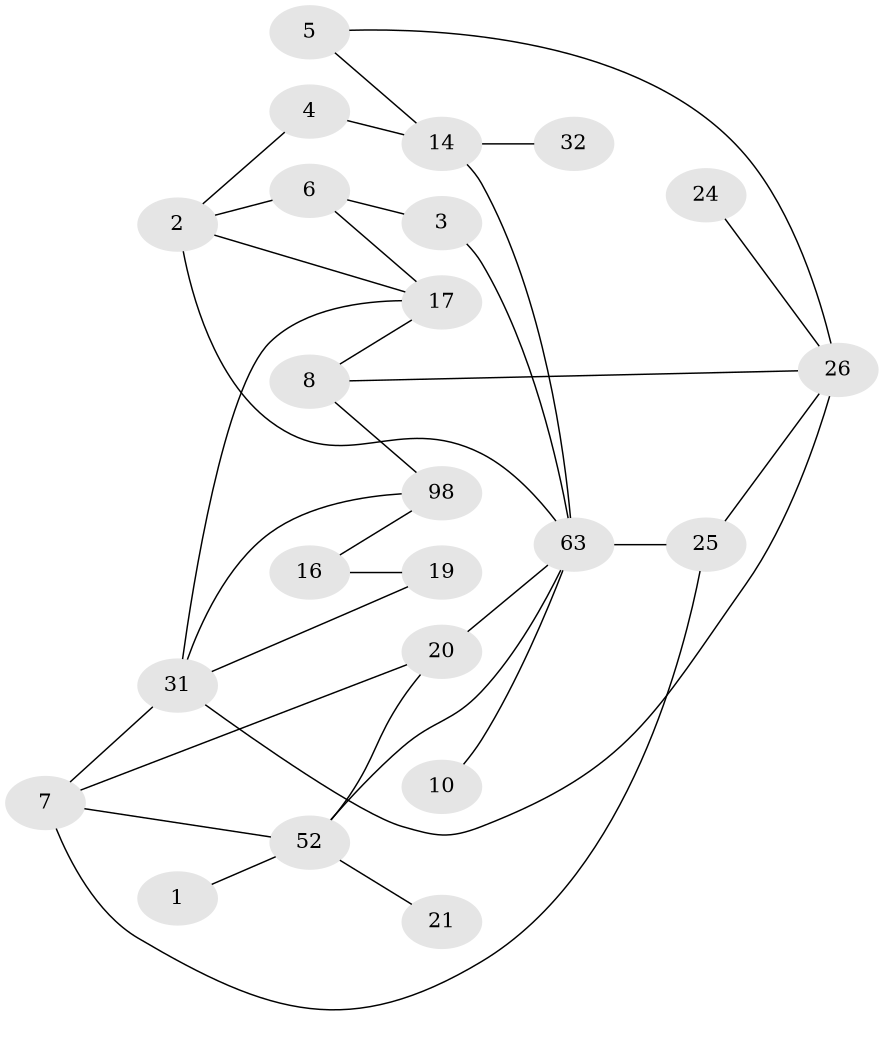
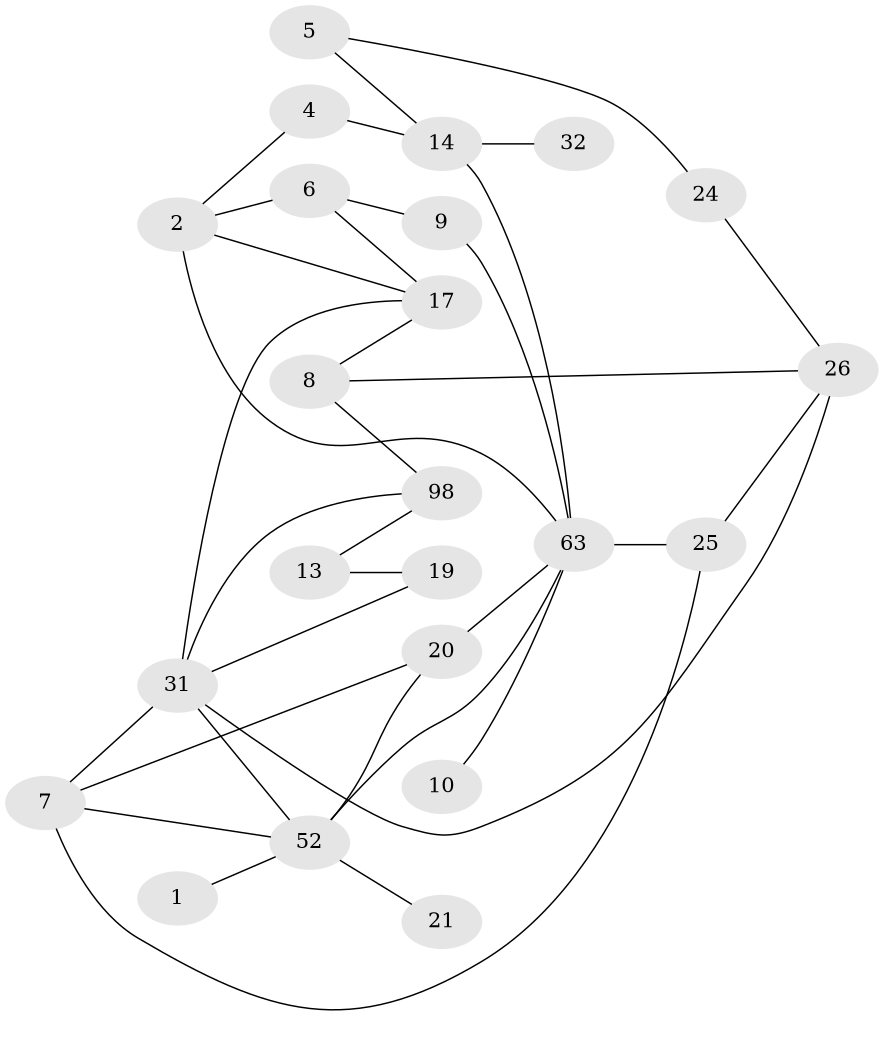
(659, 89) -> (532, 76)
(442, 223) -> (442, 223)
(310, 573) -> (310, 573)
none -> (244, 764)
